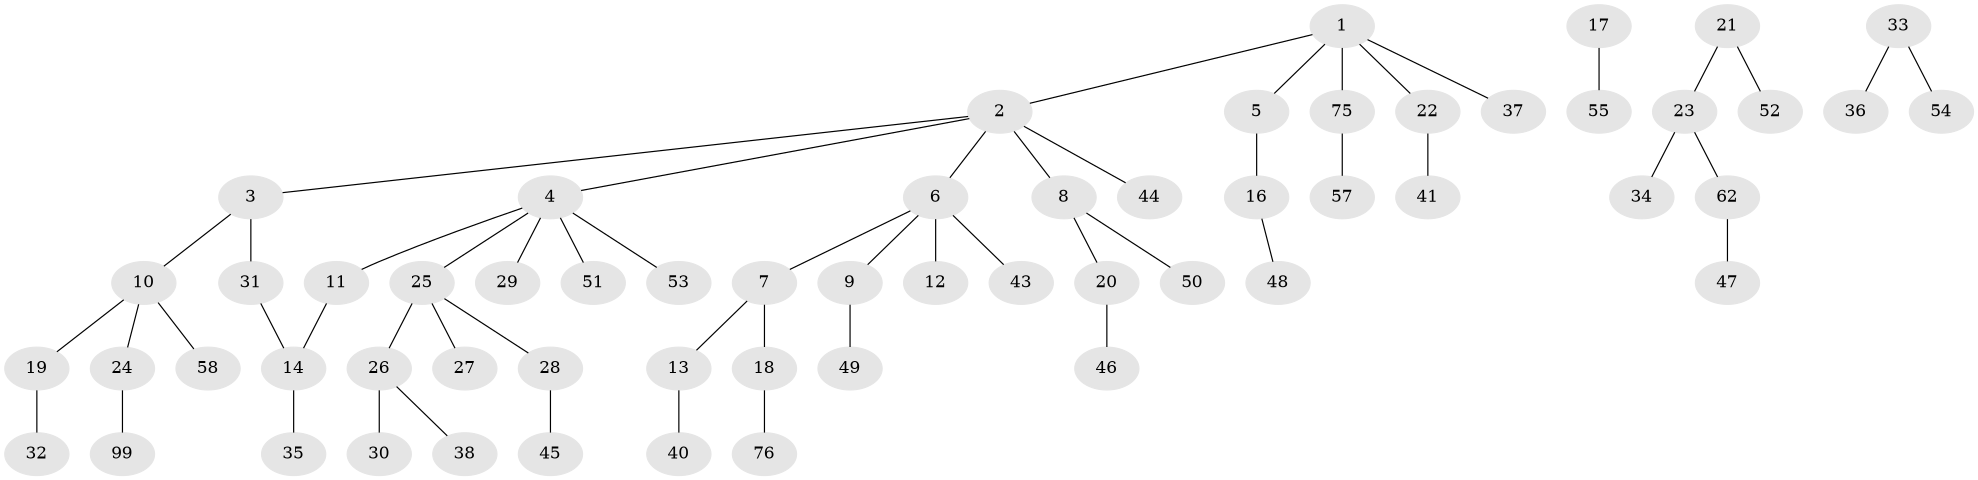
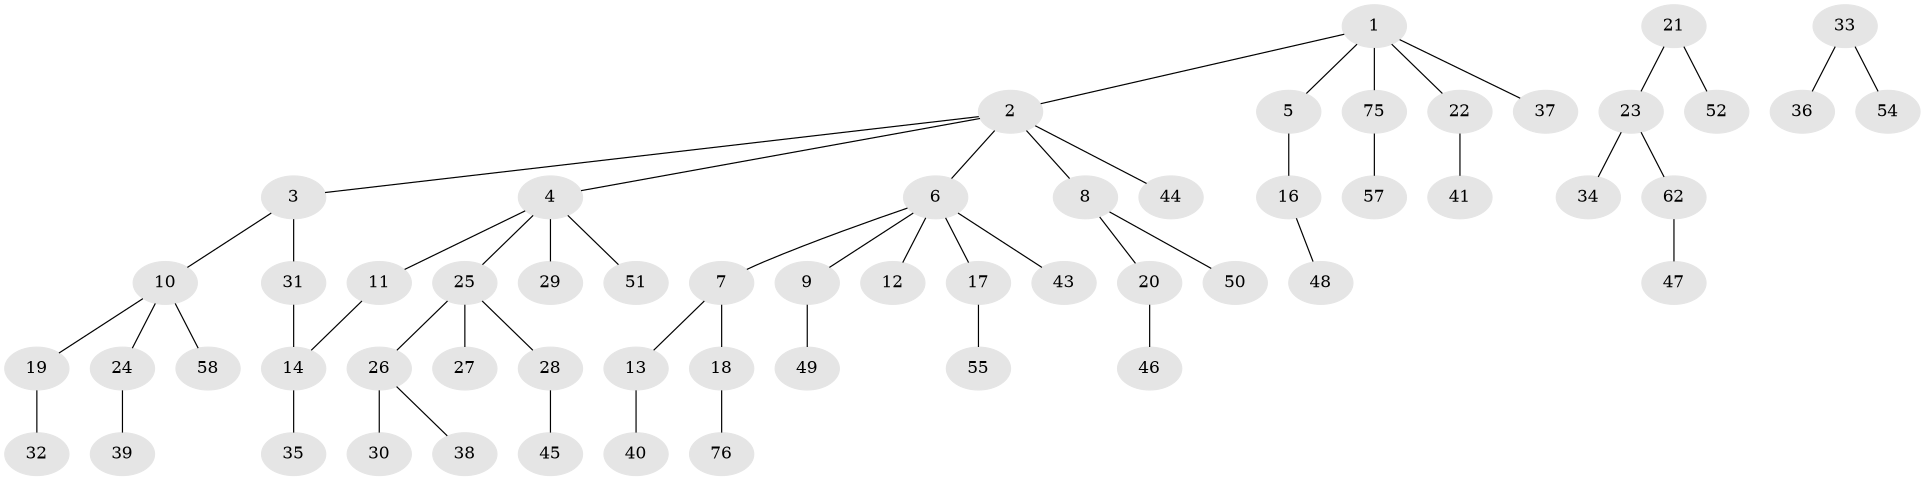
none -> (957, 240)
(679, 283) -> none
(122, 454) -> (122, 454)
